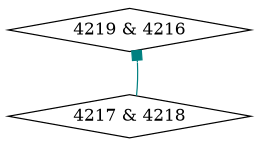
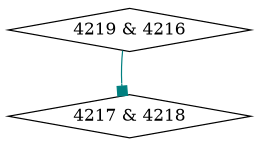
(138, 79) -> (122, 67)
